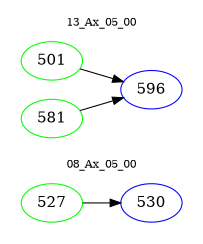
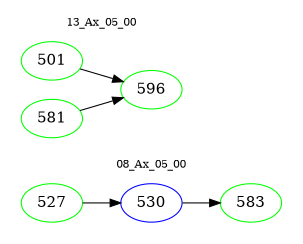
(151, 90) -> (151, 90)
none -> (251, 203)
